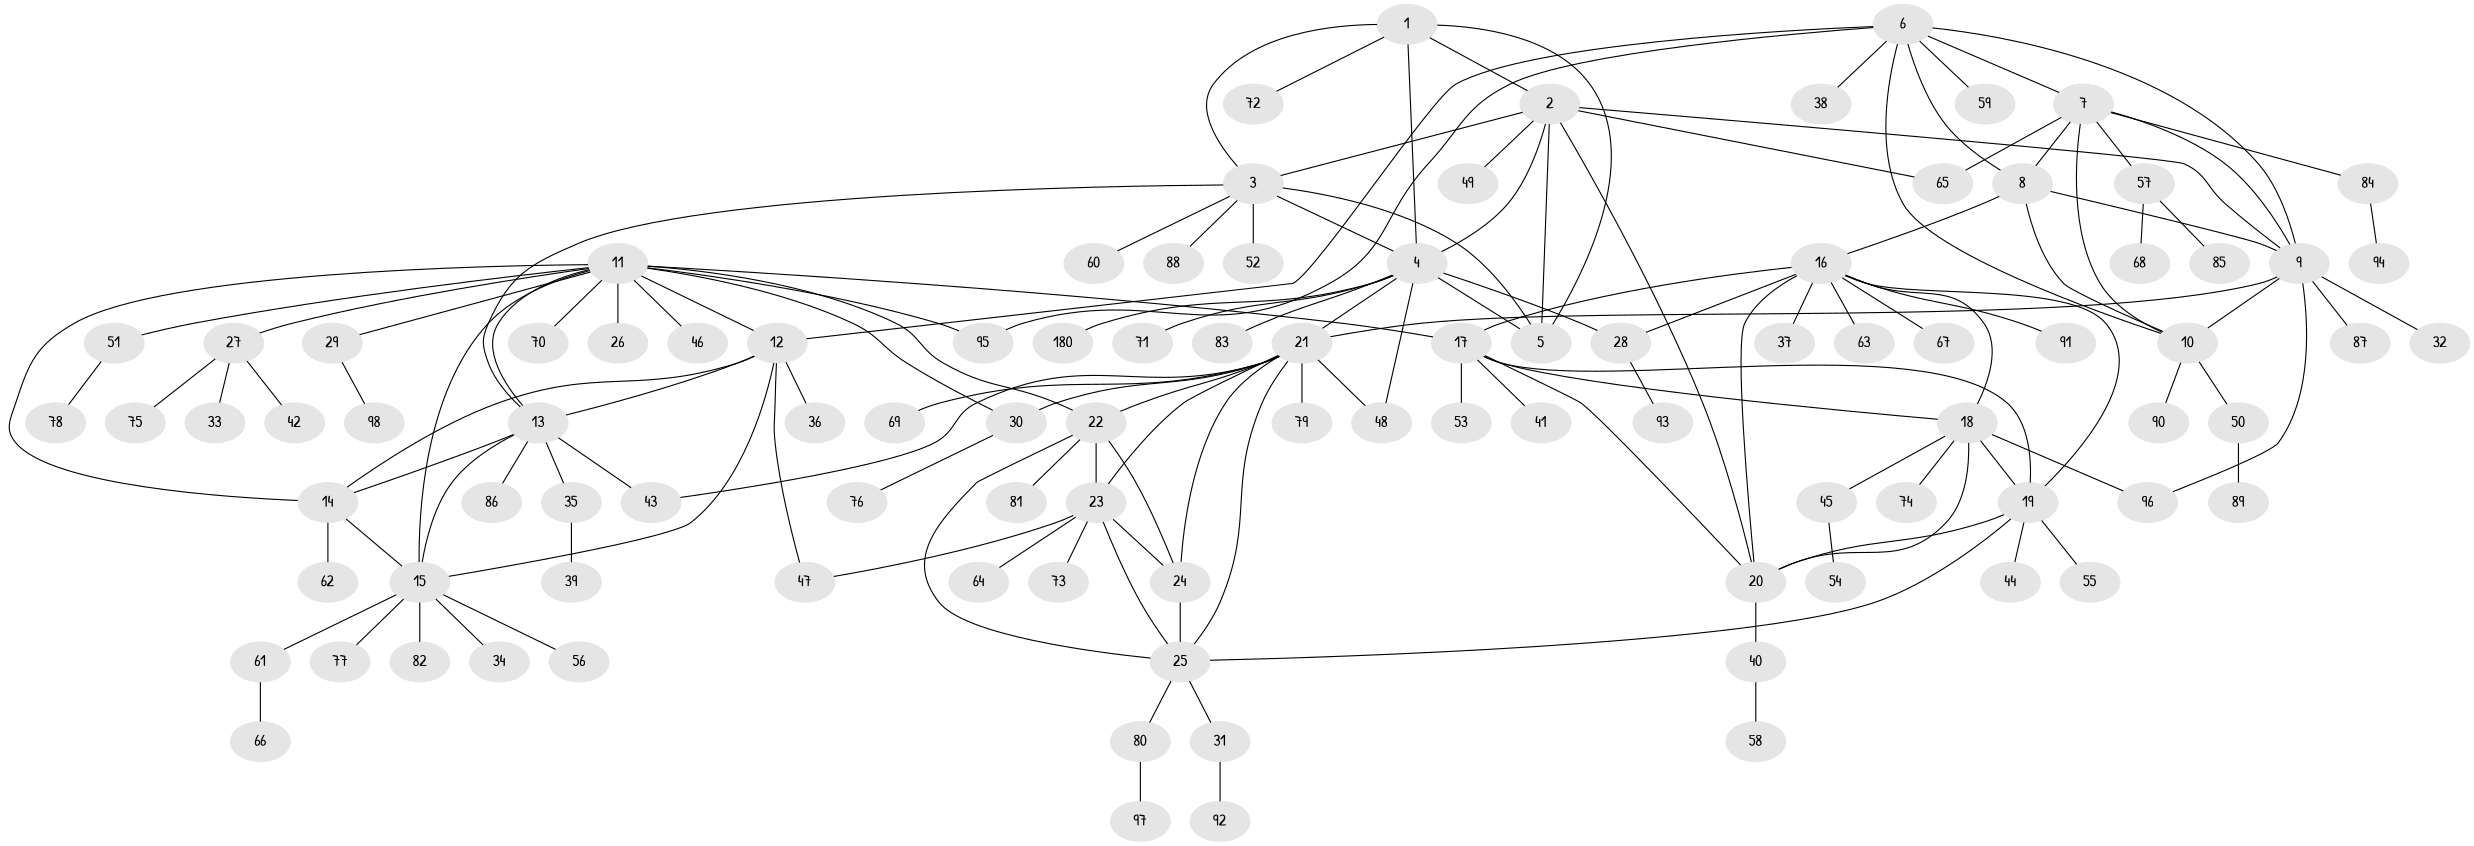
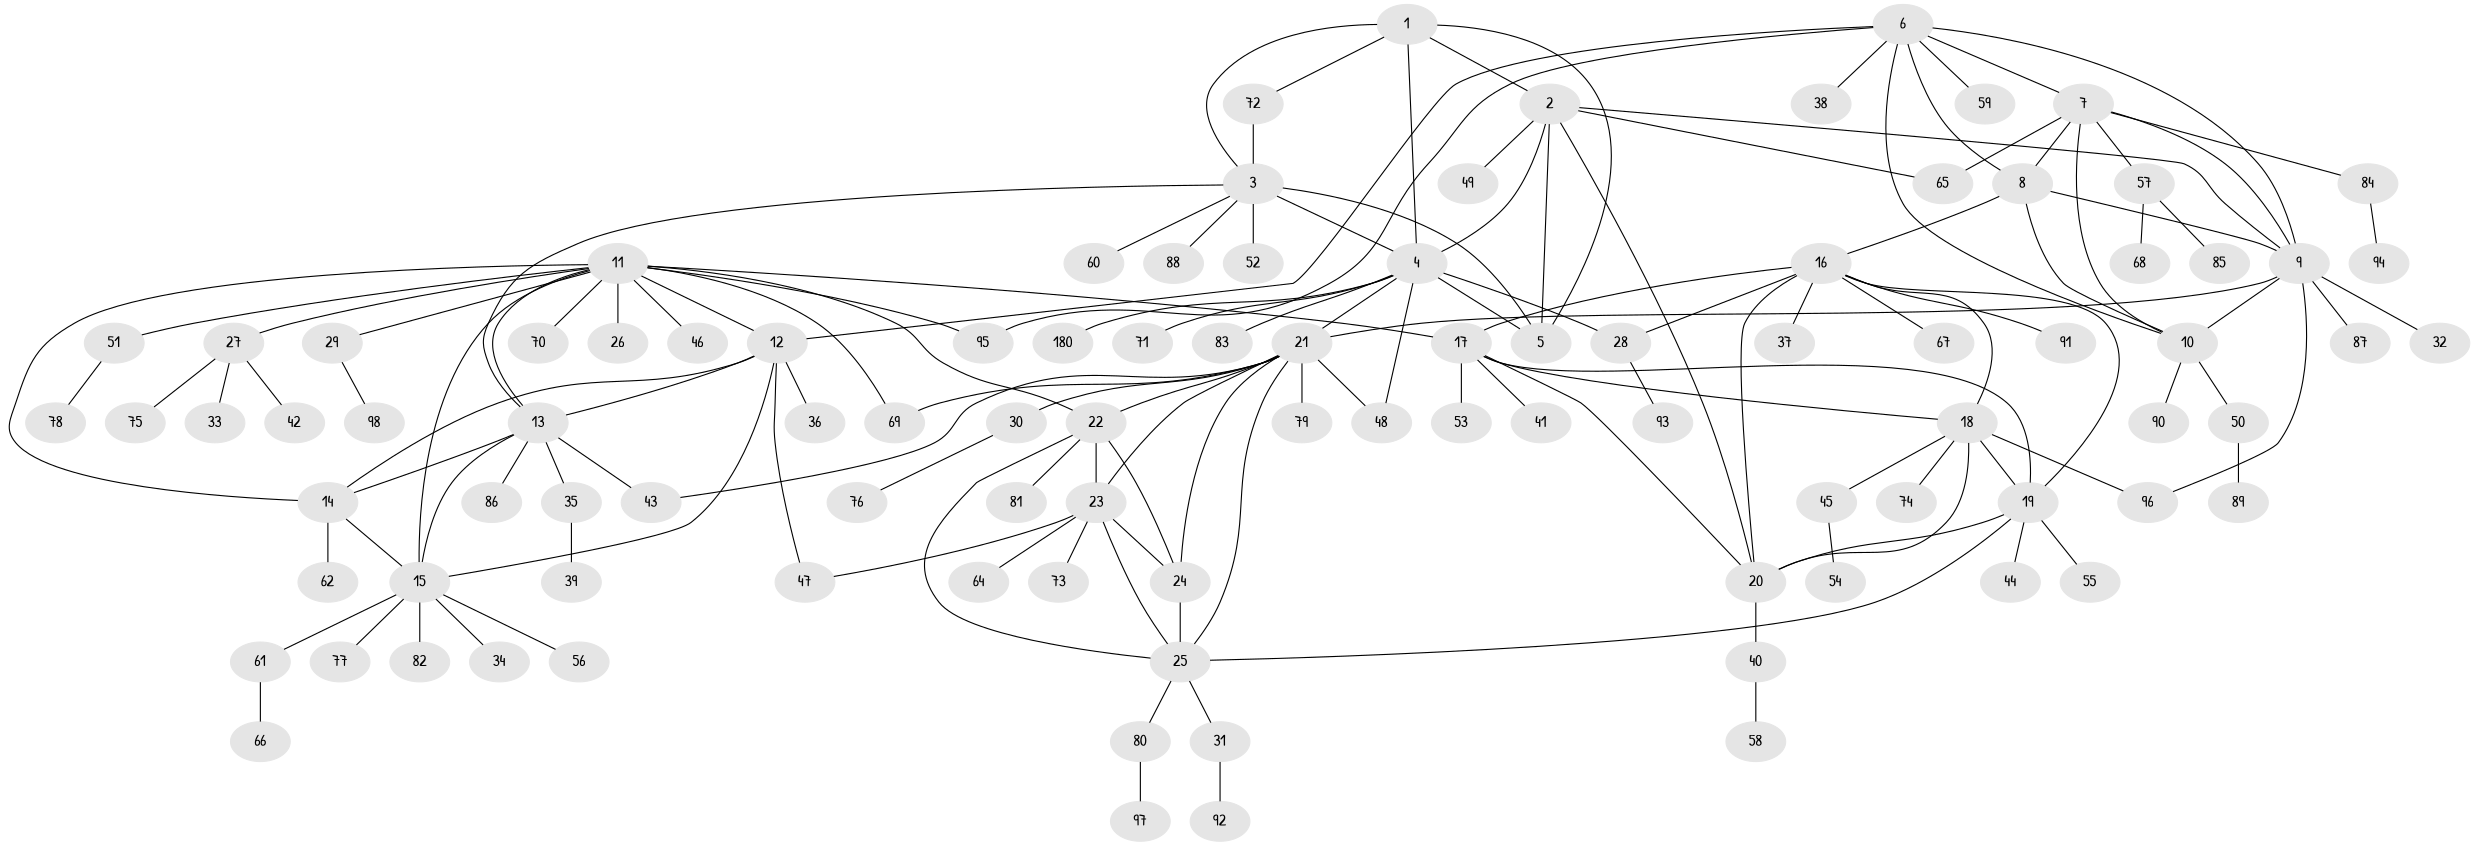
(1390, 147) -> (1253, 144)
(831, 314) -> (785, 305)
(1864, 343) -> none
